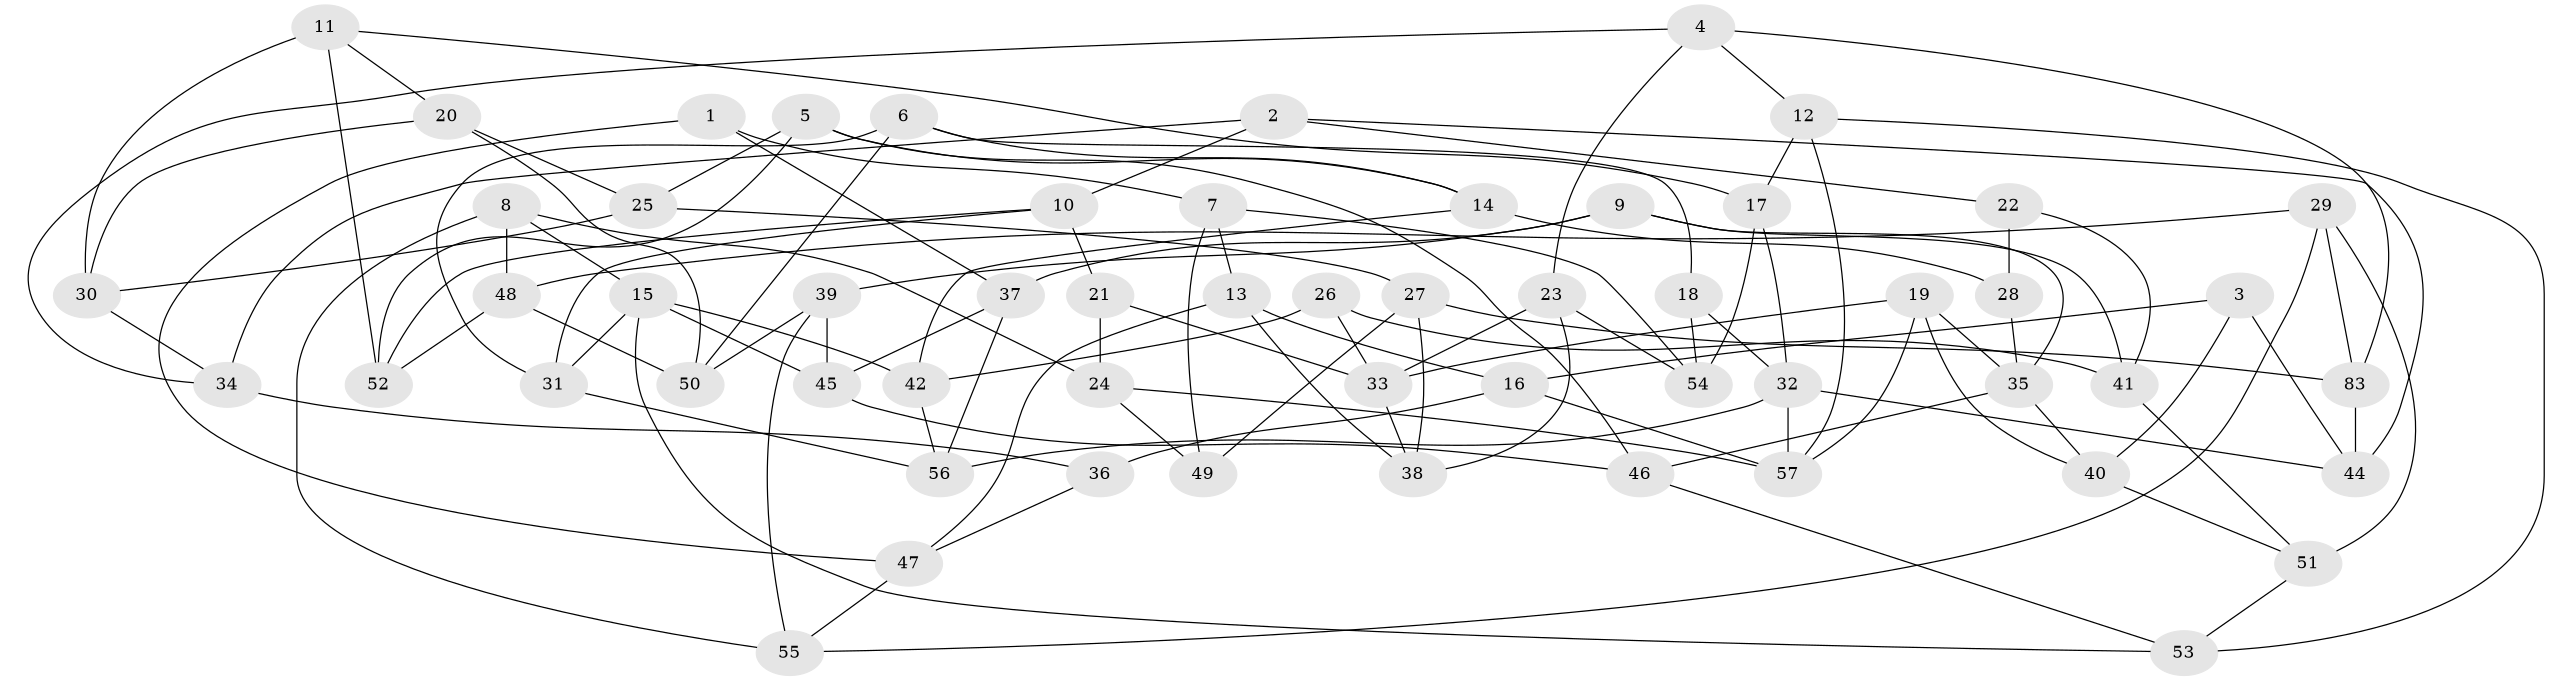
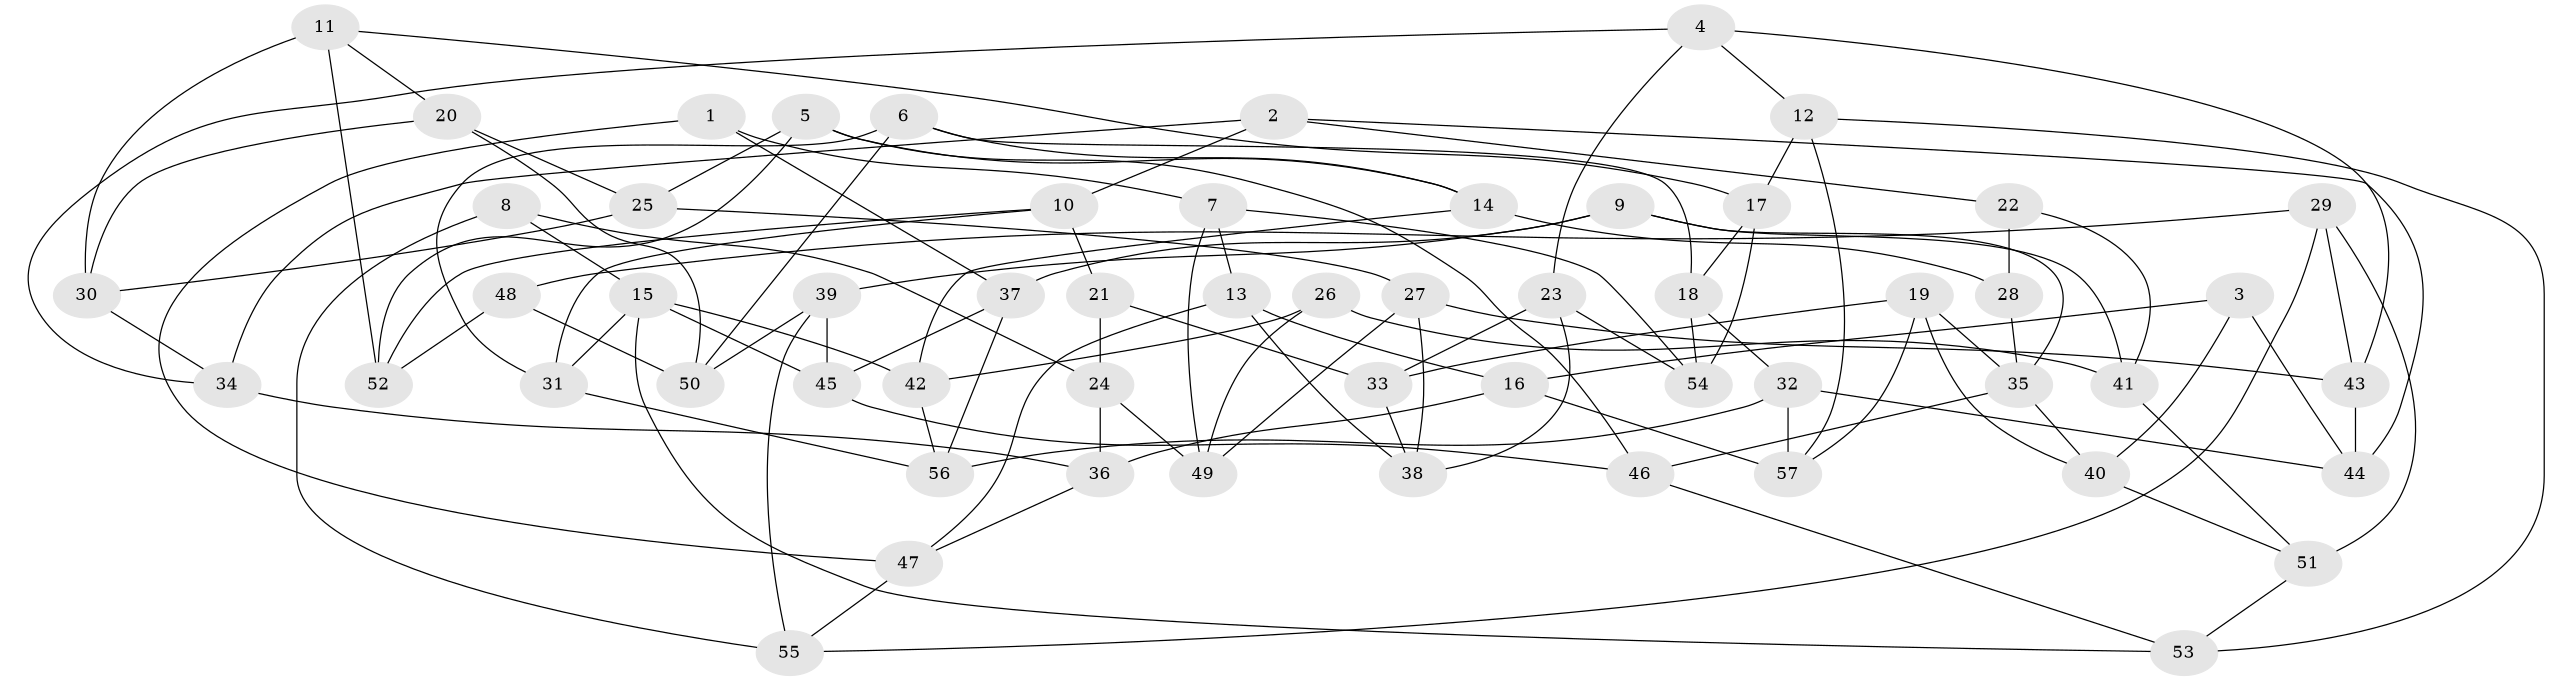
(507, 251) -> none
(1778, 295) -> (1723, 251)
(1347, 332) -> (1240, 371)
(2355, 385) -> (2355, 385)
(1446, 420) -> (1100, 430)
